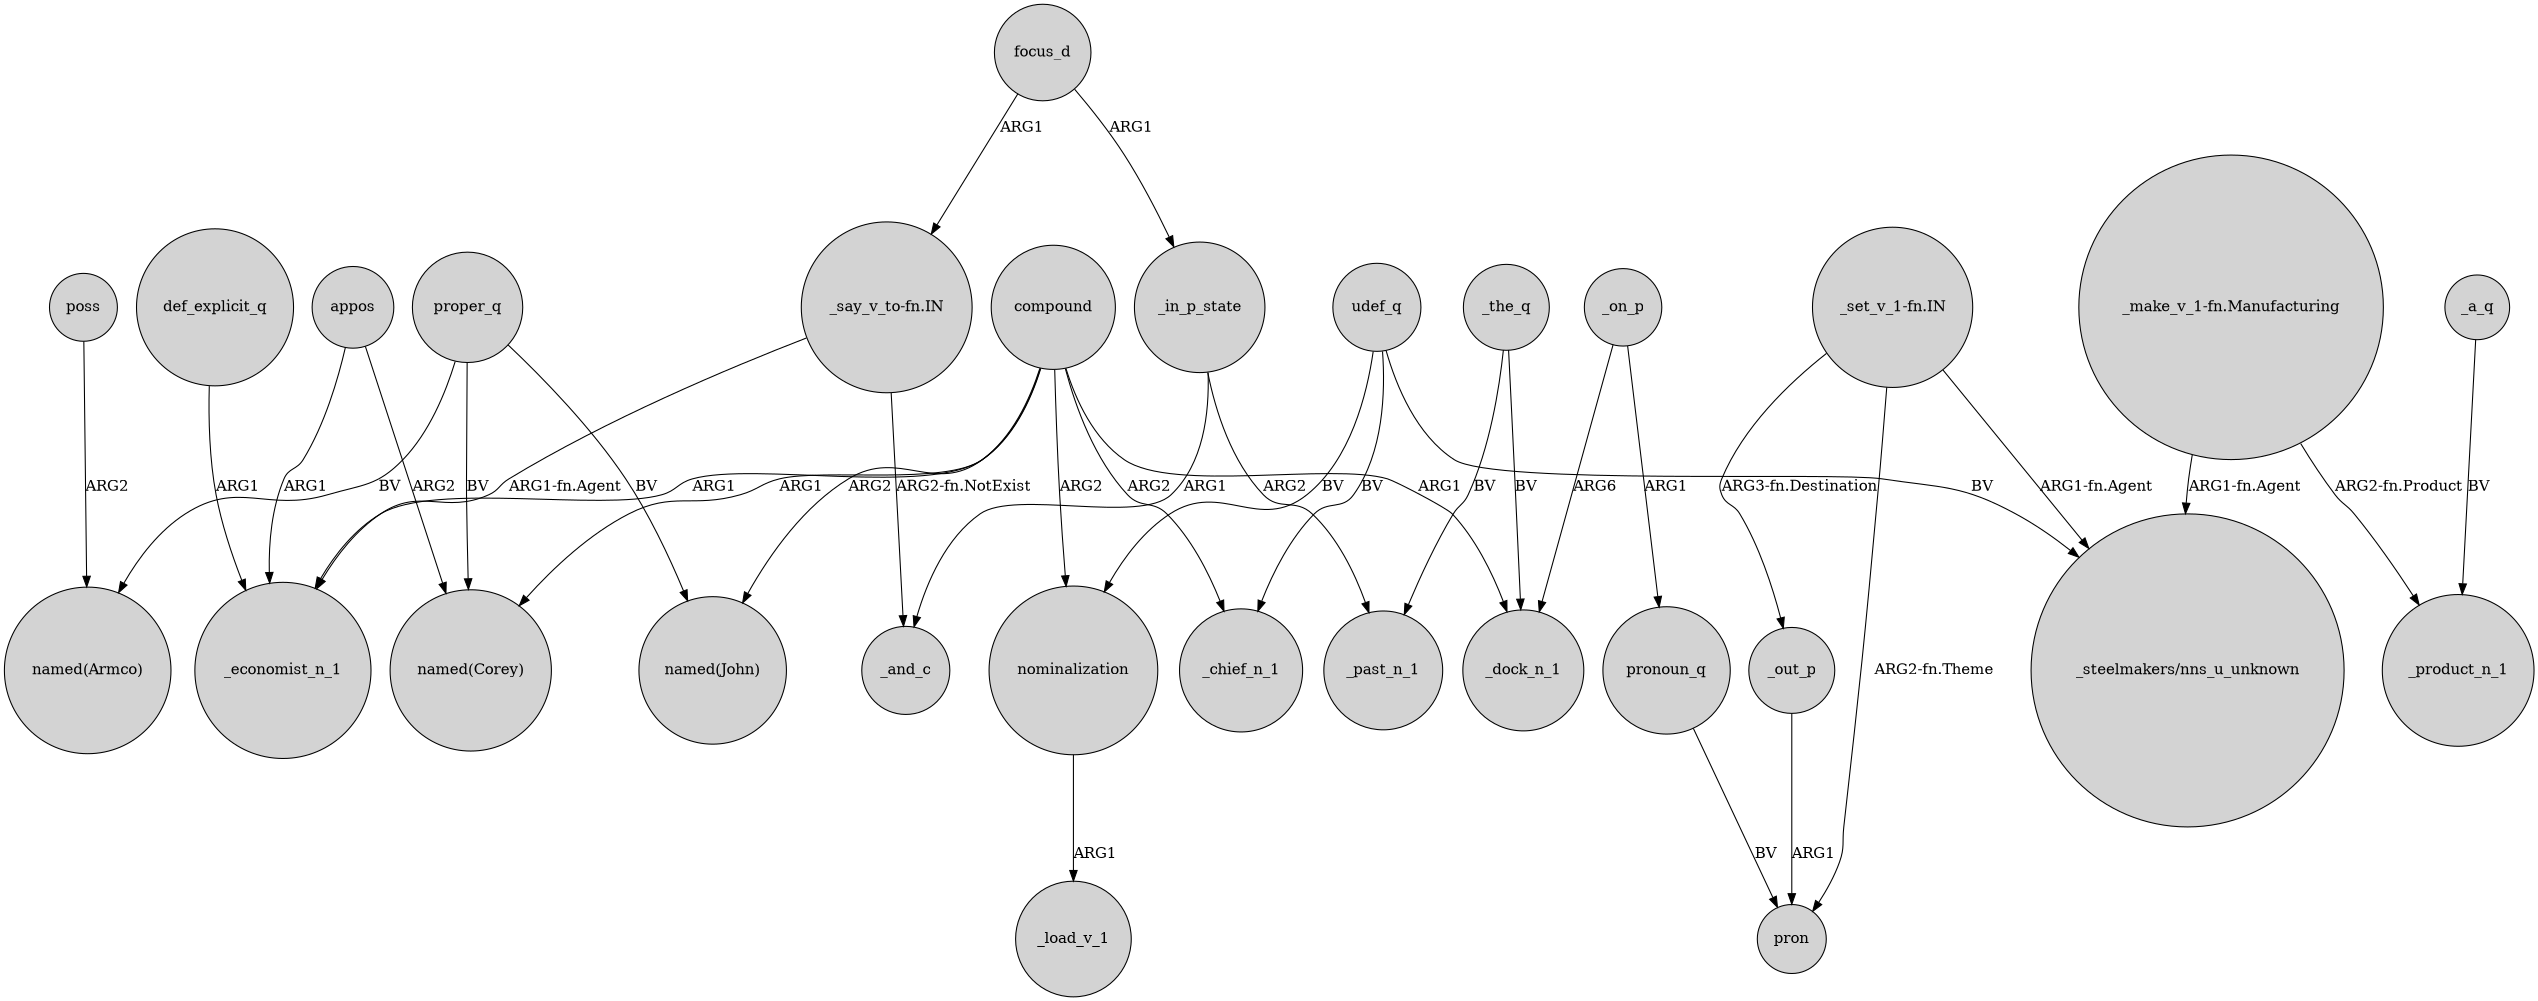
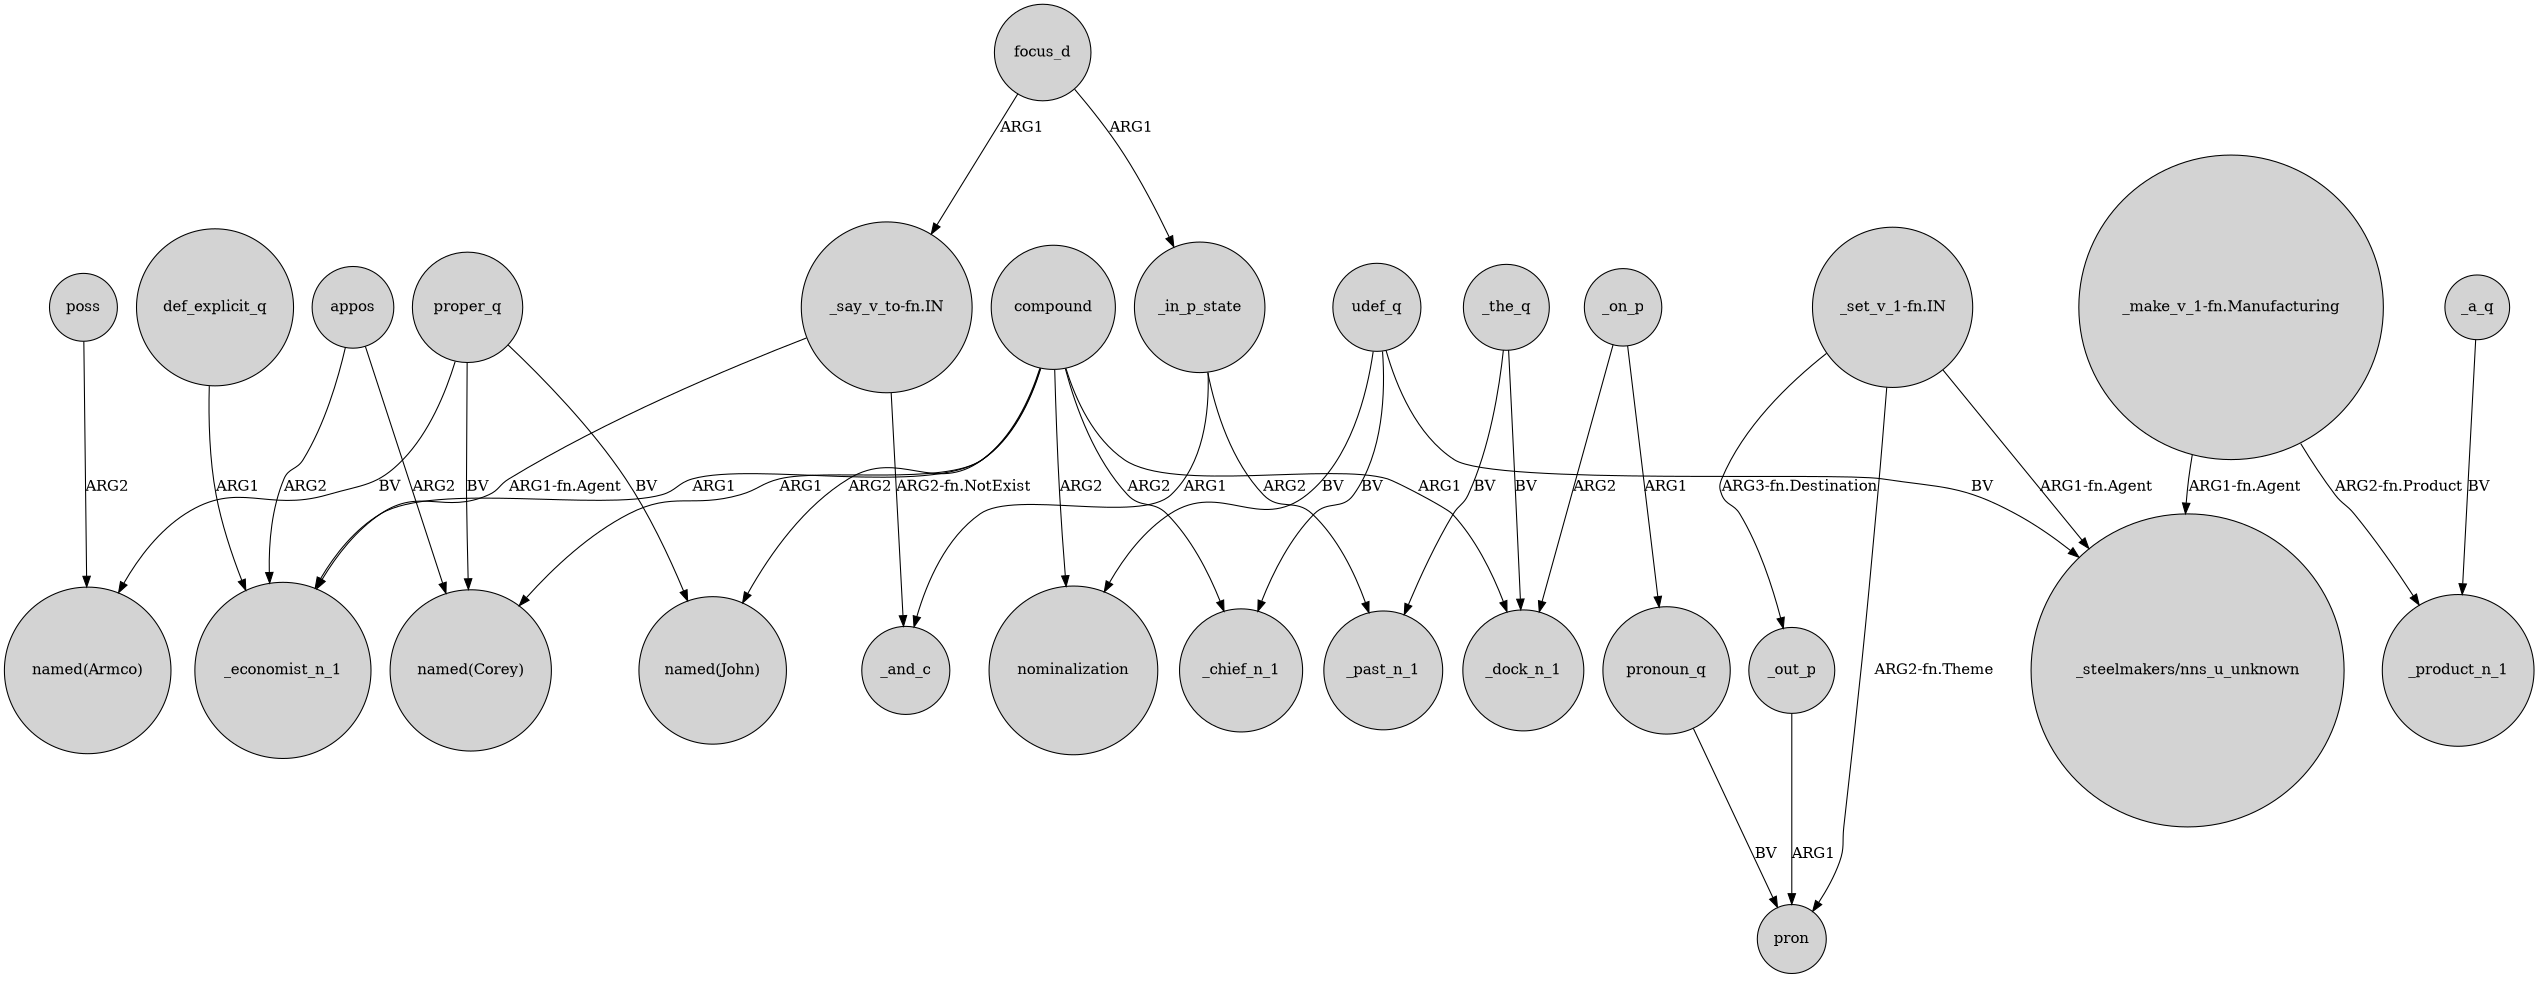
(306, 487) -> (306, 487)
(1595, 487) -> (1595, 487)
(1073, 939) -> none
